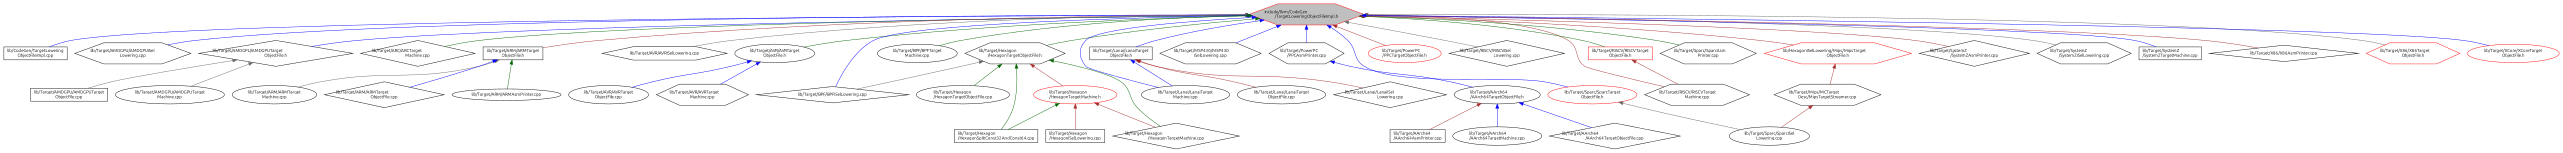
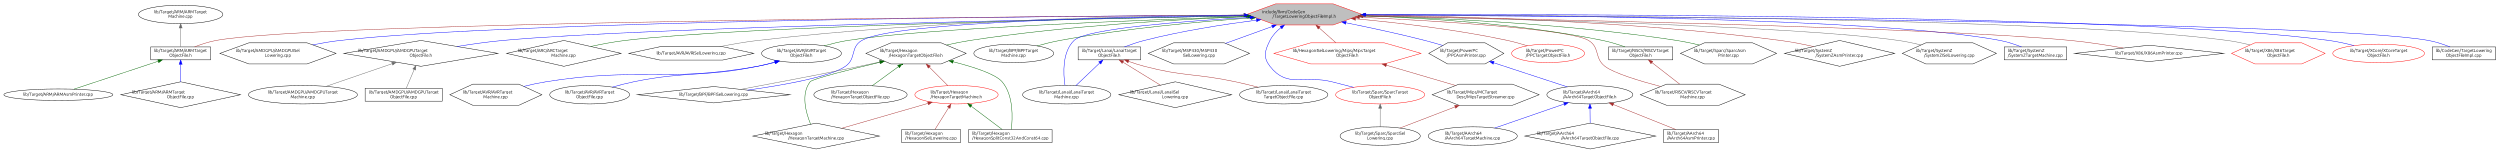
(1507, 53) -> none
(1620, 53) -> (1641, 53)
(397, 75) -> (181, 38)
(1282, 95) -> (1284, 95)
